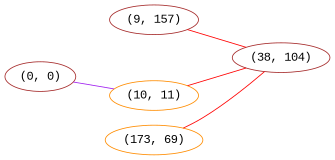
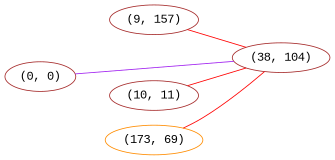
(94, 85) -> (155, 68)
(154, 96) -> (154, 96)
